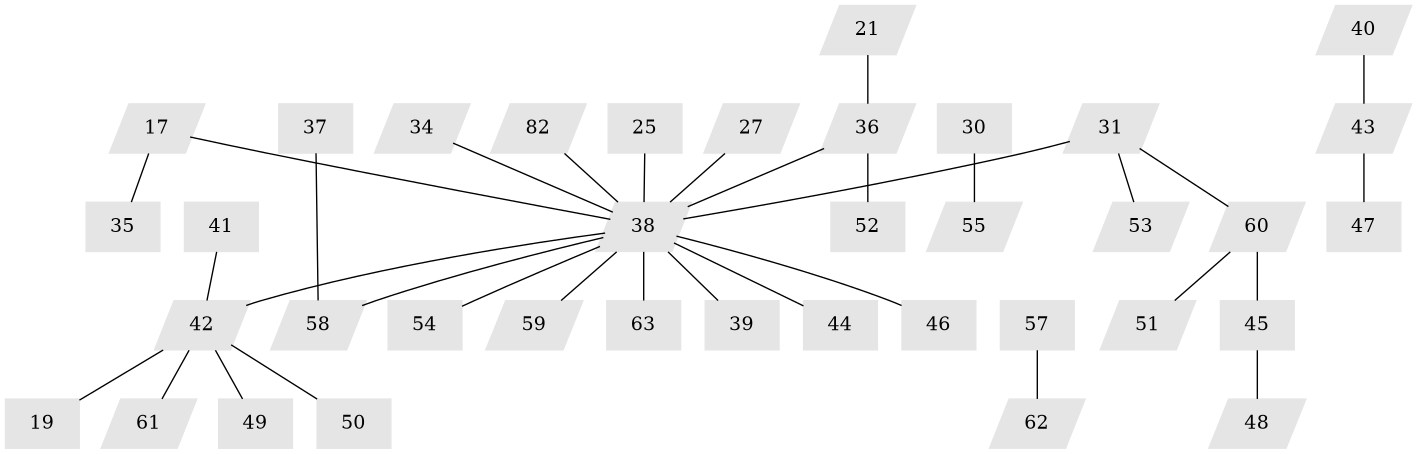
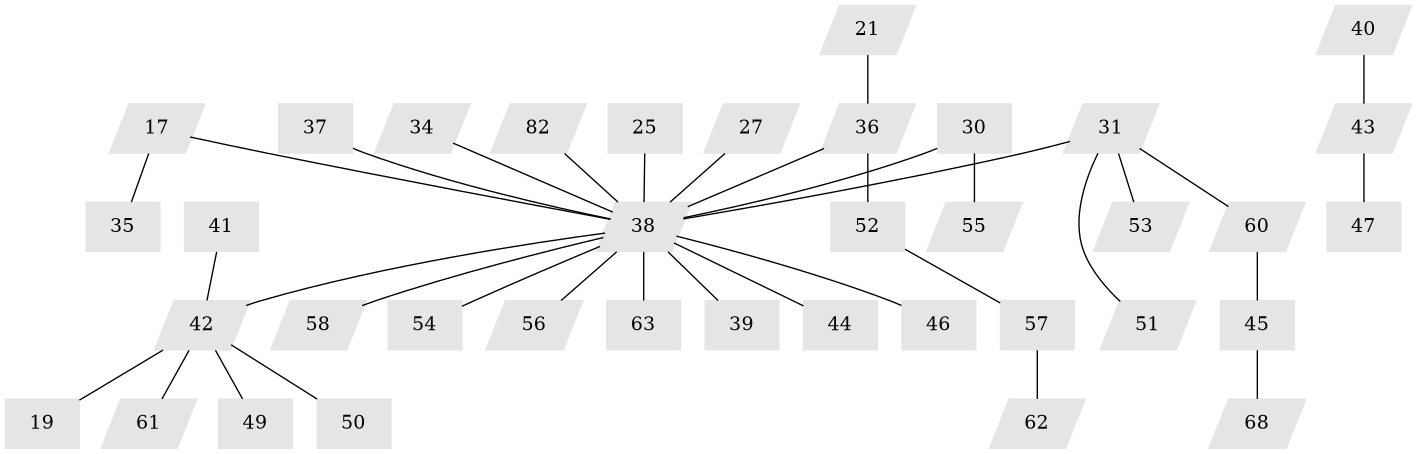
none -> (818, 186)
(317, 227) -> (455, 181)
none -> (953, 276)
(1203, 276) -> (1080, 232)
(534, 325) -> (534, 325)
(1257, 424) -> (1257, 424)
